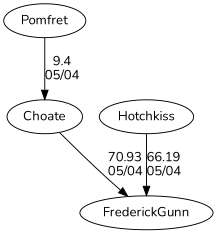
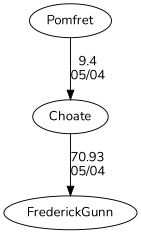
(146, 117) -> none
